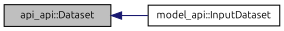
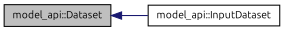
(58, 16) -> (58, 16)
